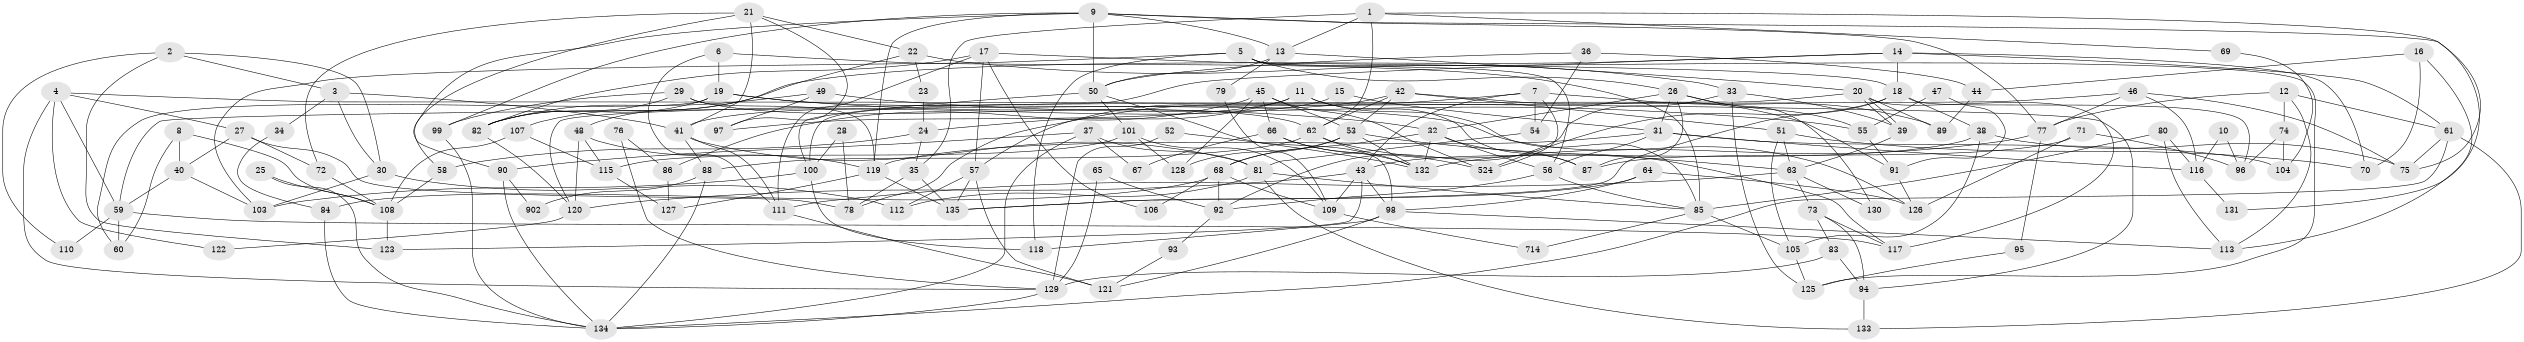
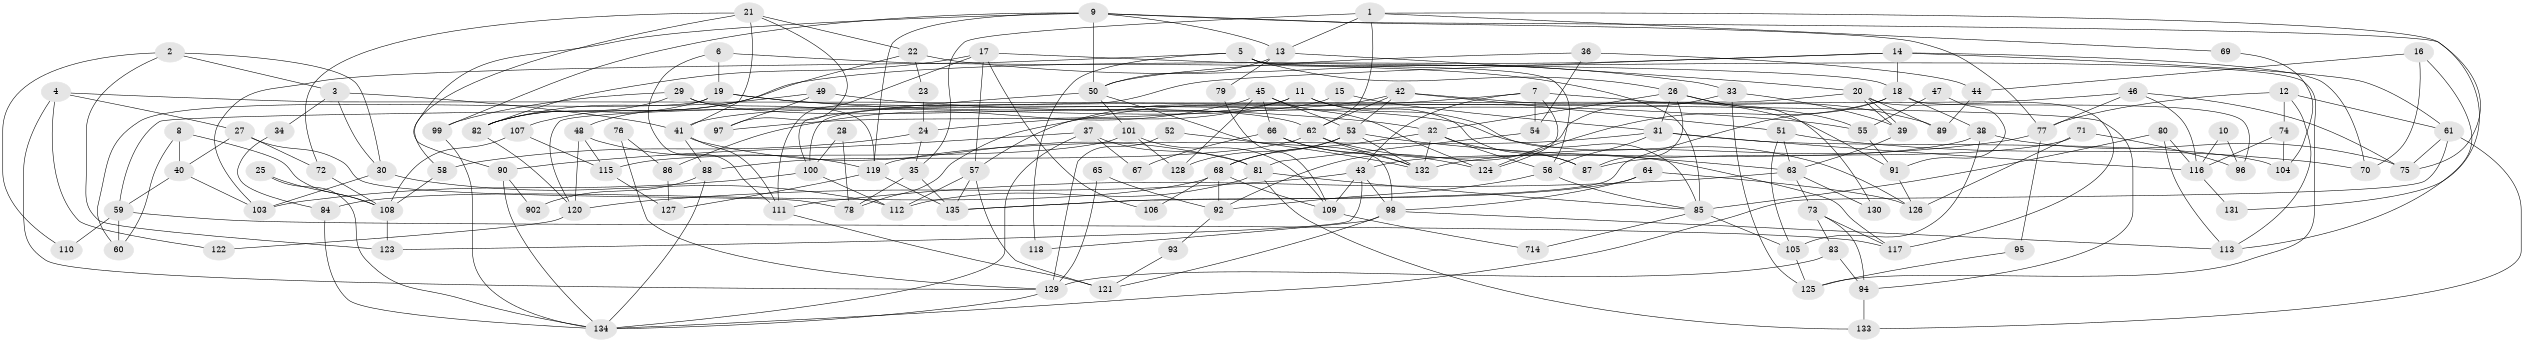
(2262, 151) -> (2241, 151)
(90, 156) -> none
(1486, 171) -> (1486, 171)
(925, 244) -> (862, 194)
